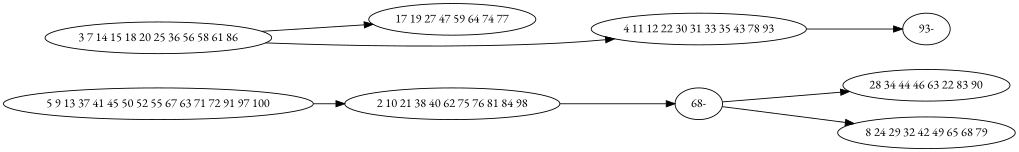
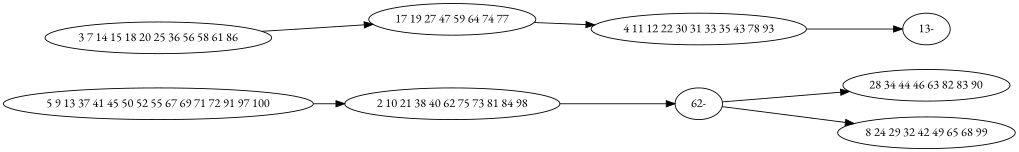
(926, 29) -> (926, 29)
(436, 46) -> (560, 24)
(926, 85) -> (926, 85)
(158, 104) -> (158, 104)
(452, 104) -> (452, 104)
(699, 104) -> (699, 104)
(926, 133) -> (926, 133)
